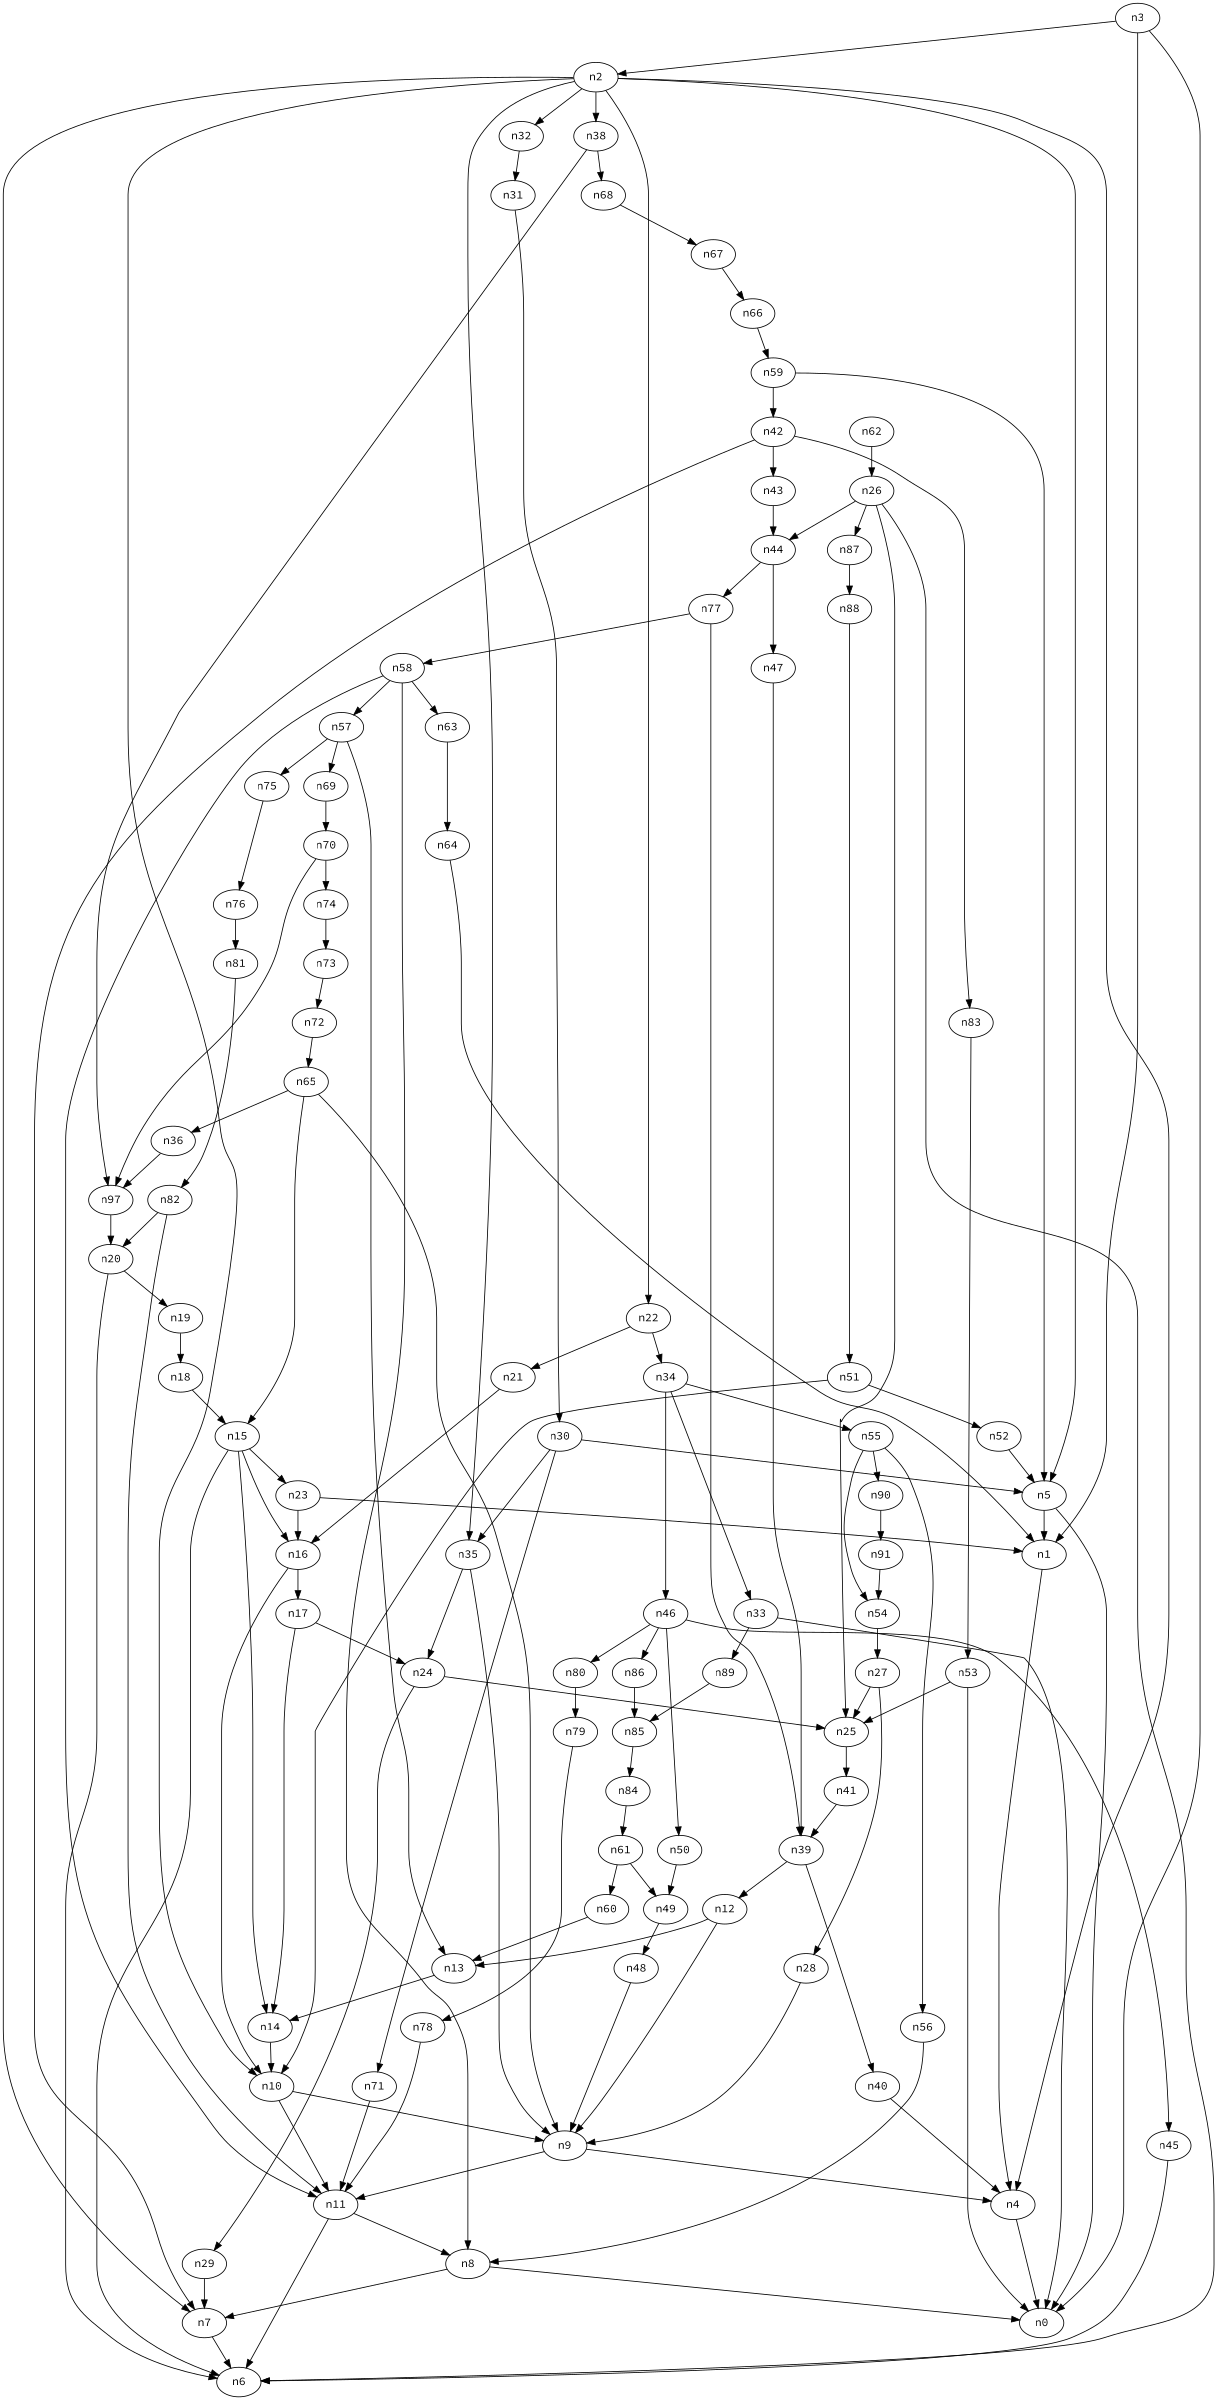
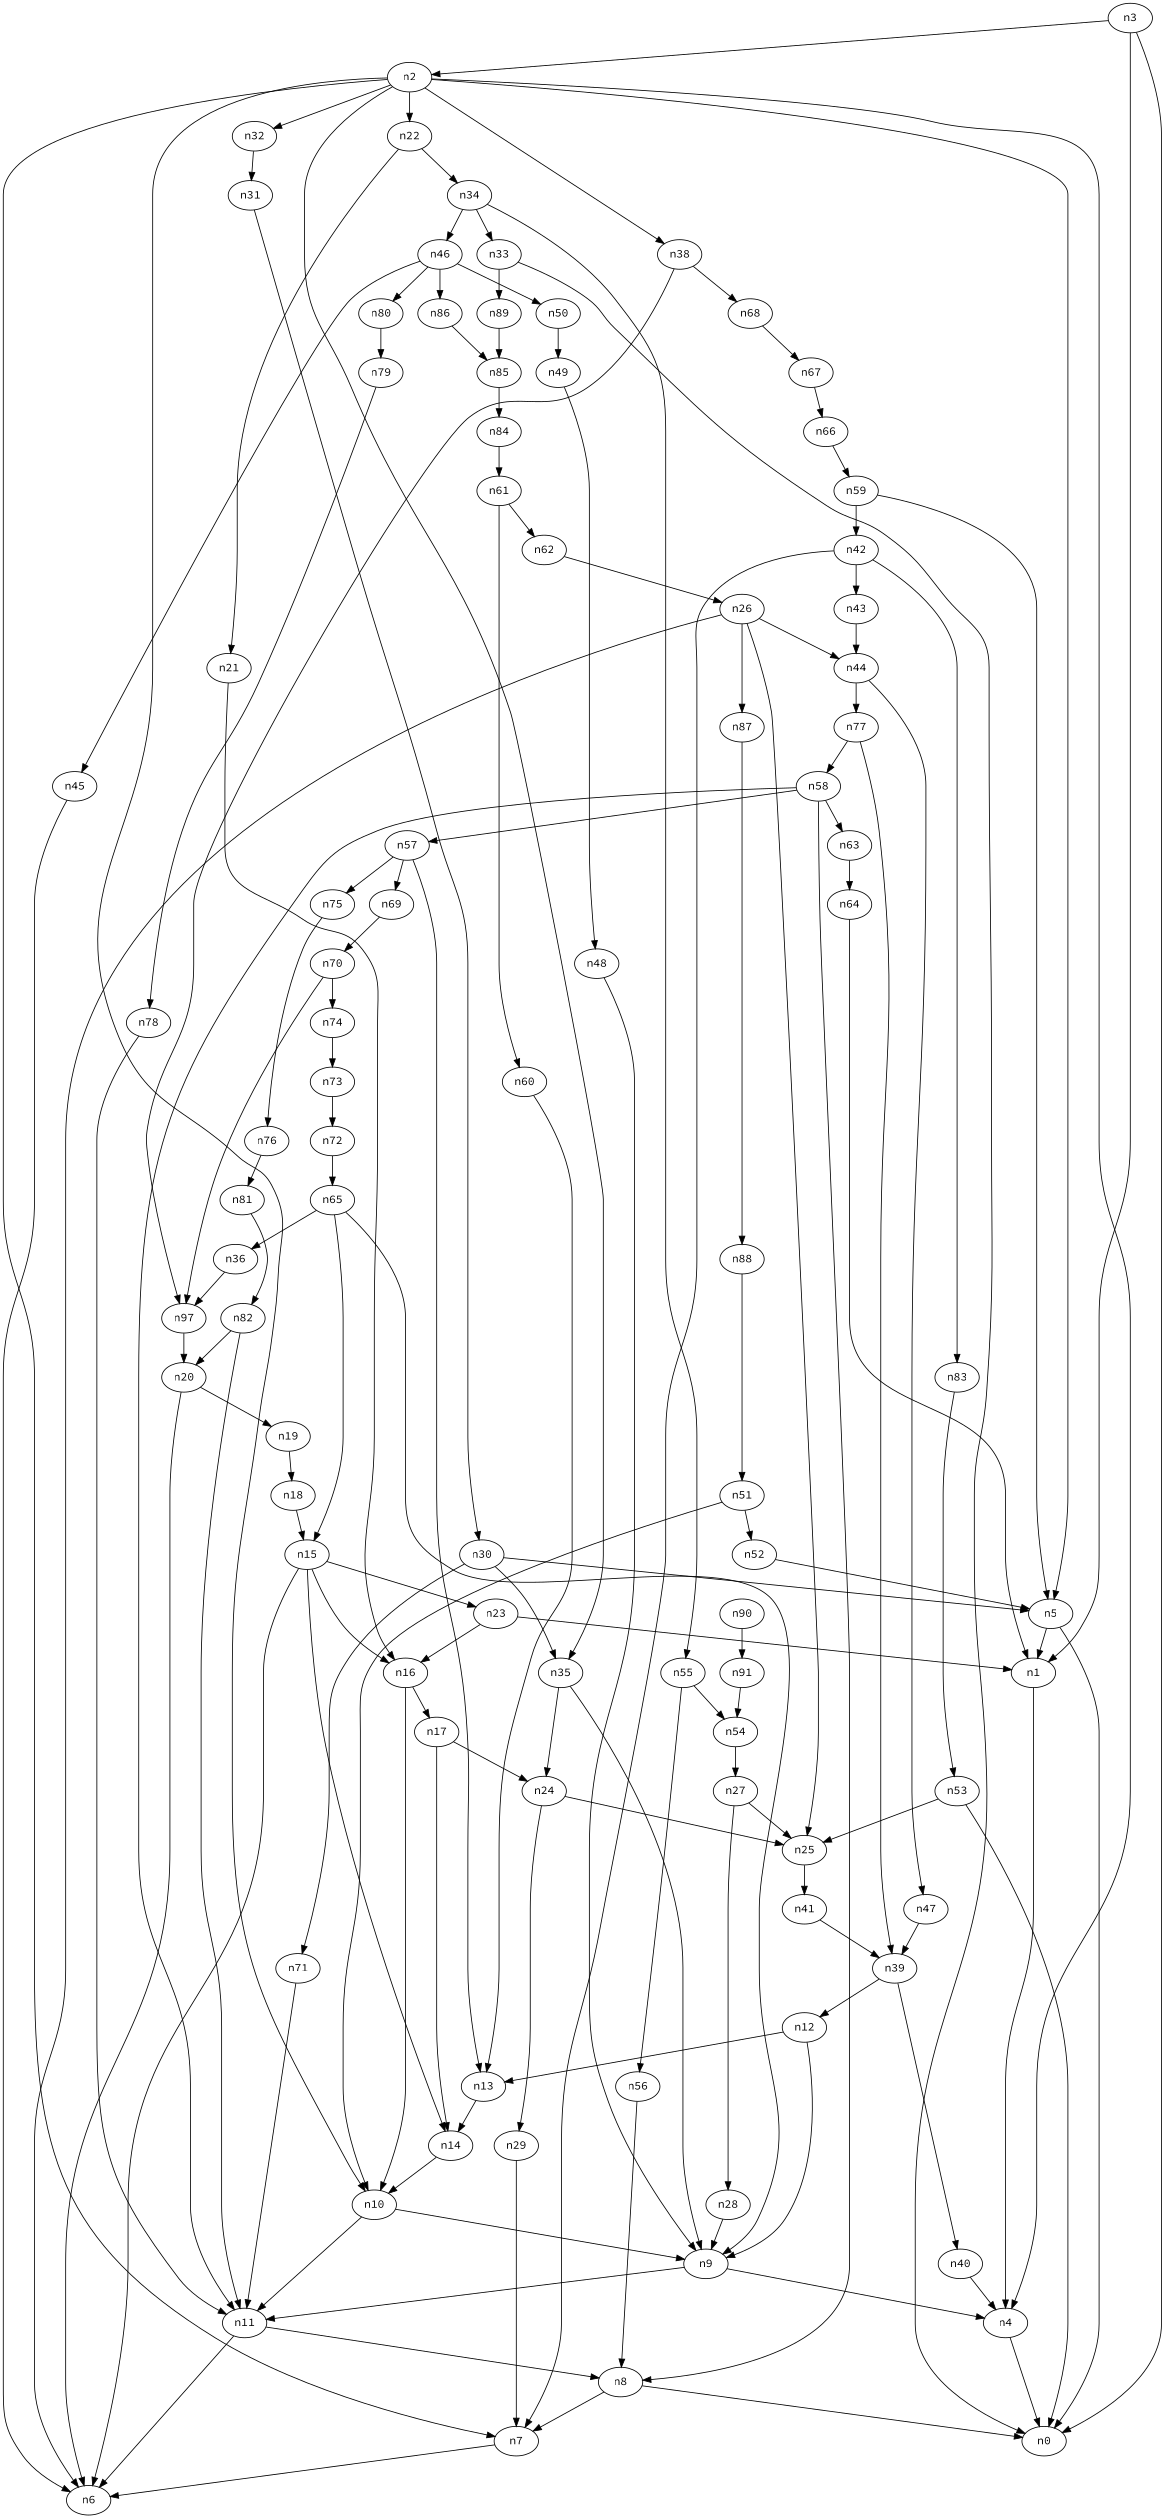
(875, 1462) -> none
(641, 1876) -> (519, 517)
